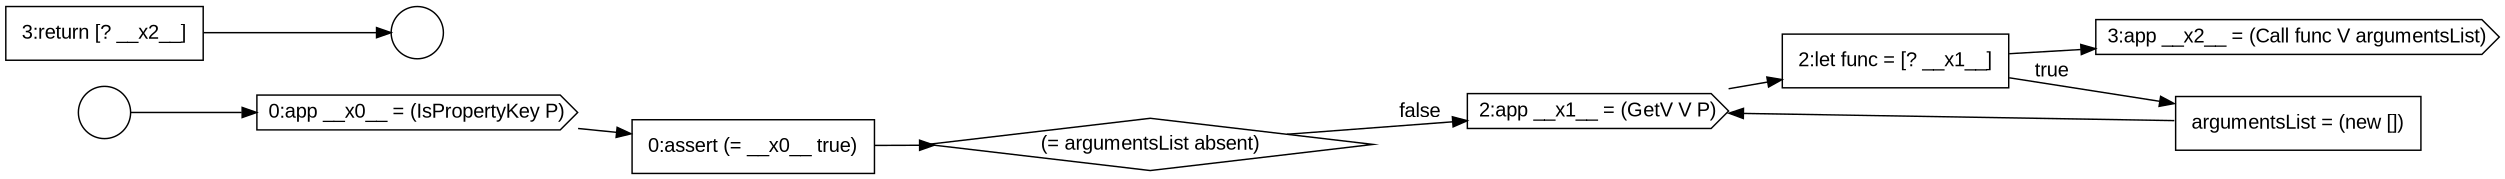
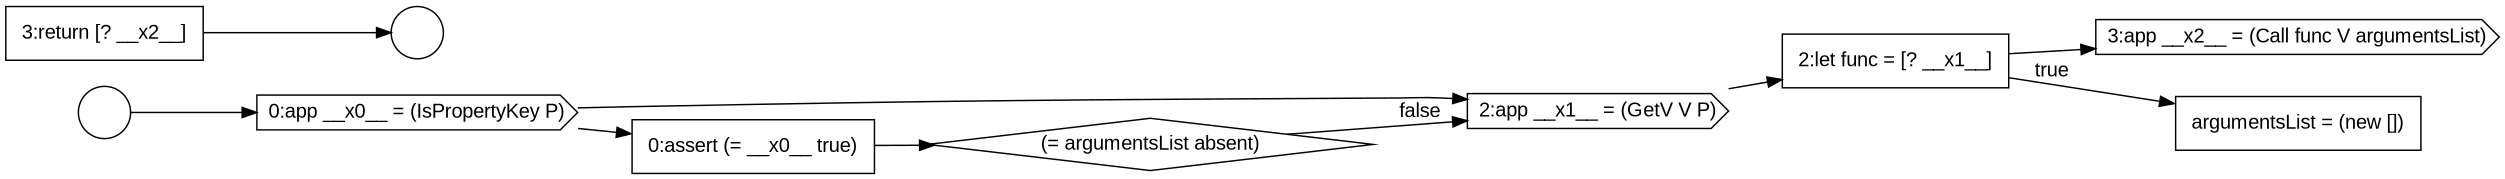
(1959, 117) -> (1015, 101)
